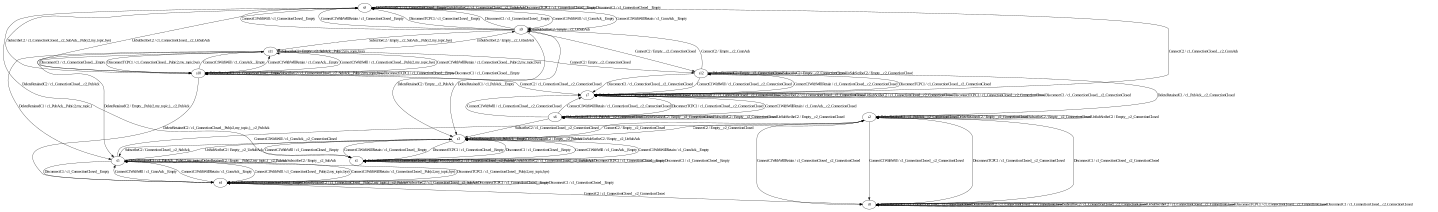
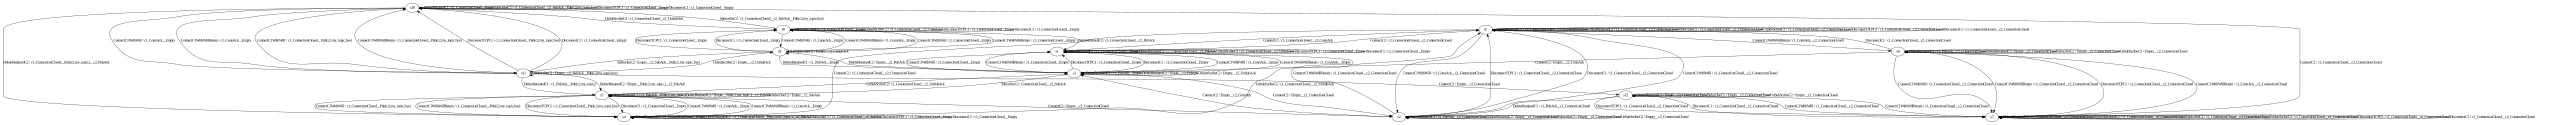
(1082, 19) -> none
none -> (1764, 33)
(626, 35) -> none
none -> (1273, 38)
none -> (1691, 39)
none -> (1270, 46)
(610, 50) -> none
none -> (1425, 62)
none -> (1195, 113)
(557, 128) -> (1560, 62)
(723, 128) -> (1227, 95)
(296, 139) -> (1078, 106)
(234, 150) -> (906, 84)
